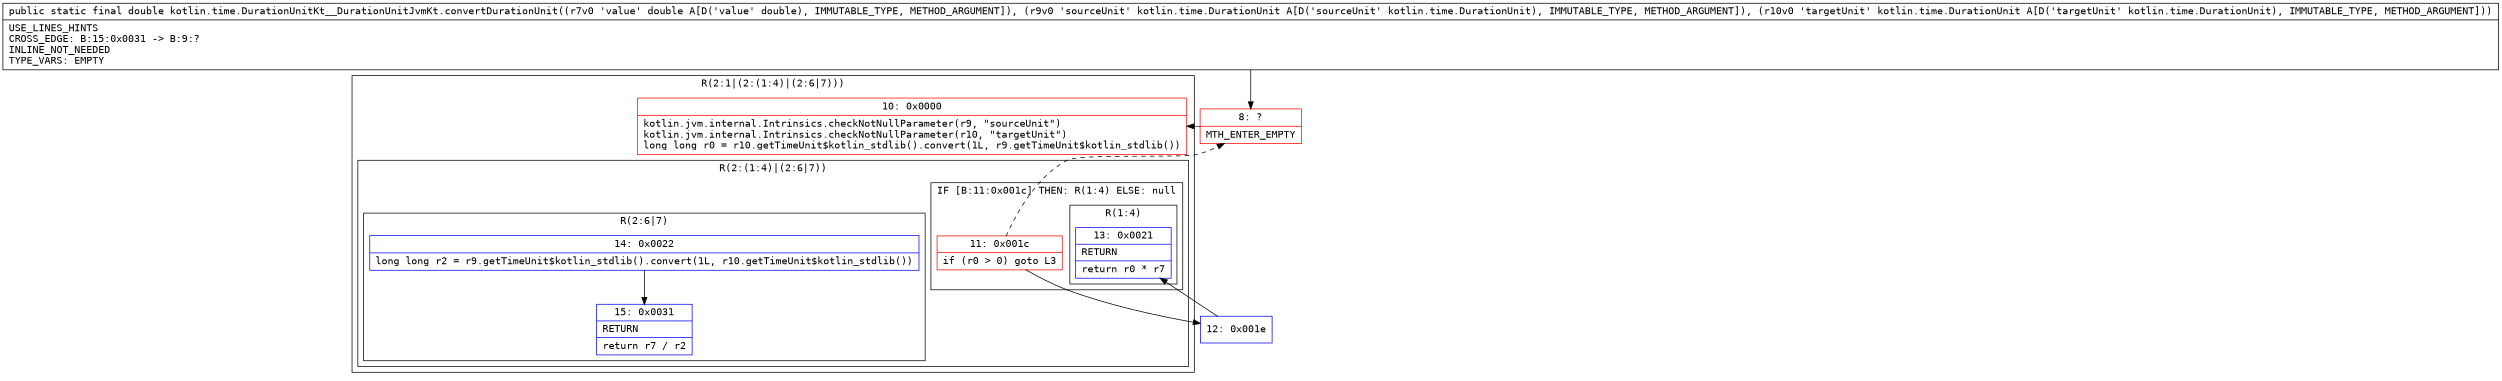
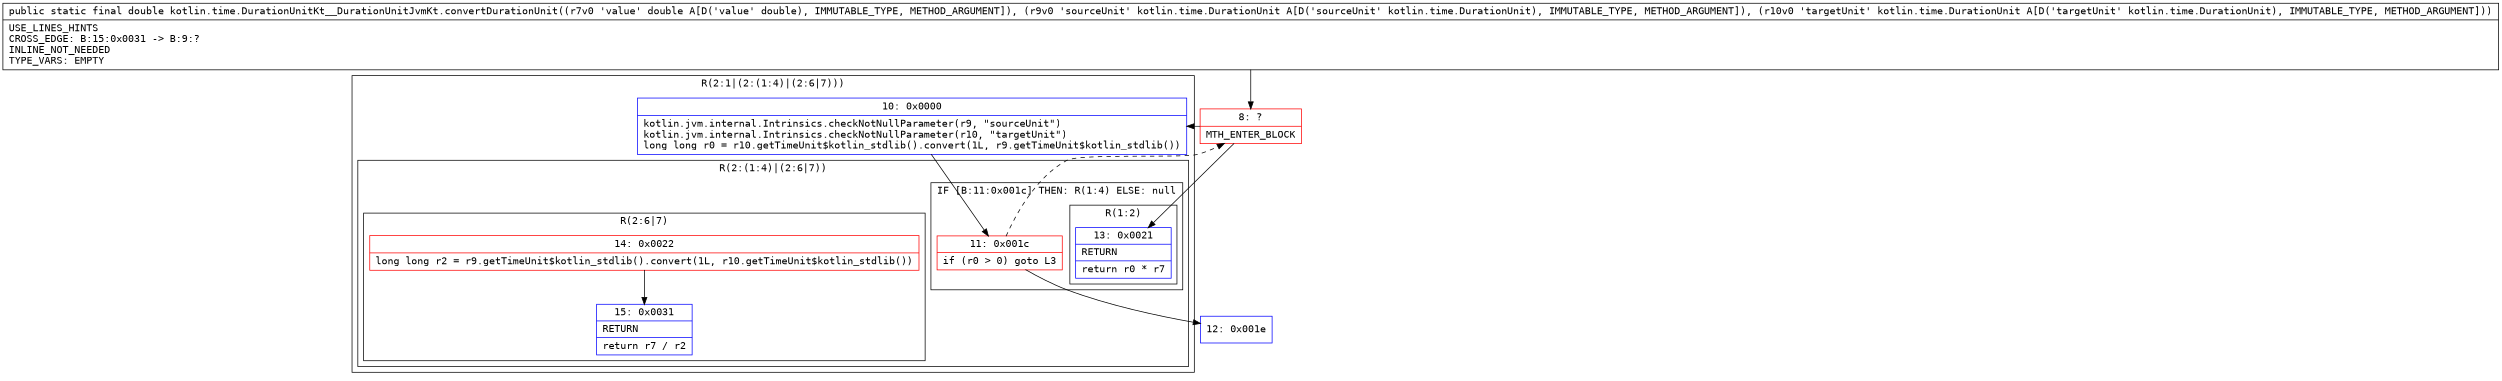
(912, 126) -> (912, 126)
(1251, 135) -> (1251, 135)
none -> (958, 192)
(1123, 213) -> (1123, 213)
(644, 253) -> (644, 253)
(1200, 305) -> (1200, 177)
